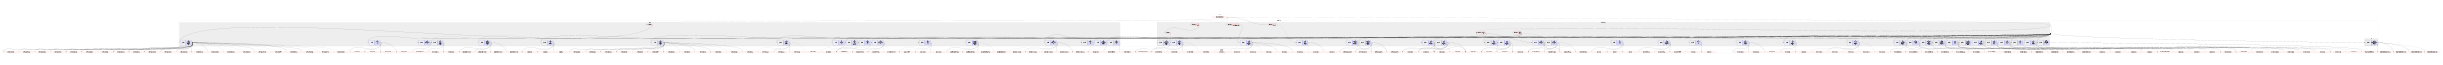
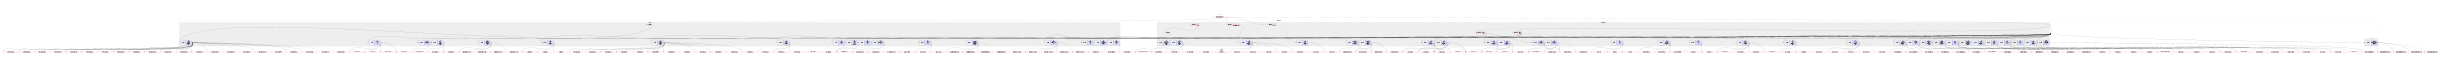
none -> (1725, 52)
